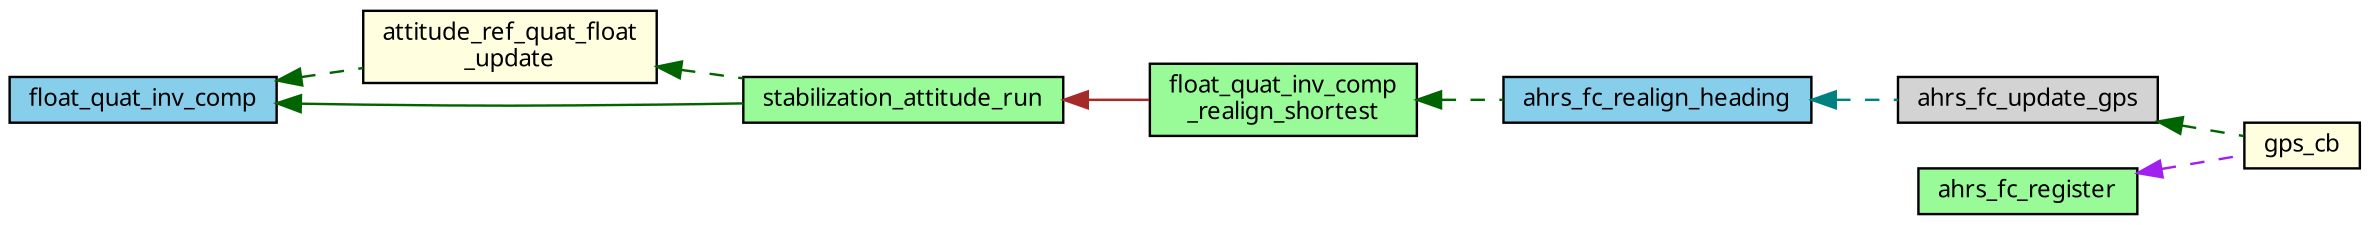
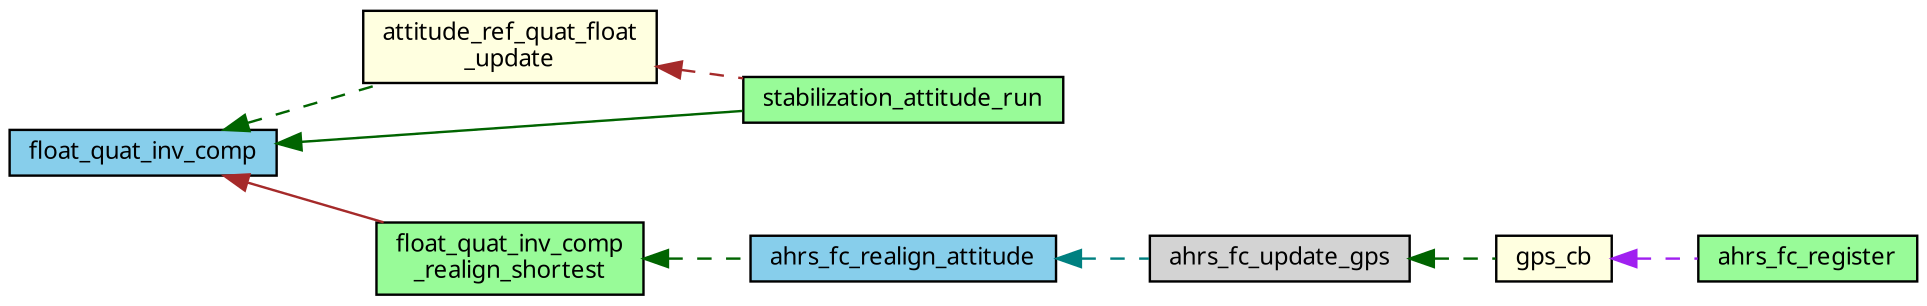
(712, 74) -> (712, 74)
(1119, 100) -> (316, 203)
(1657, 100) -> (903, 259)
(2203, 162) -> (1667, 259)
